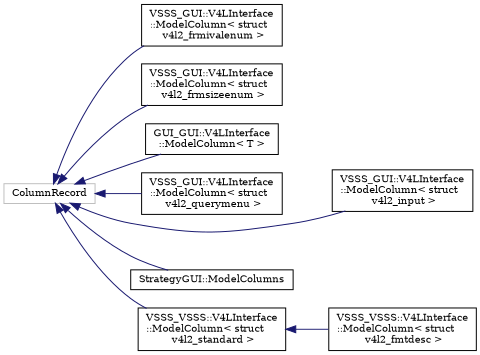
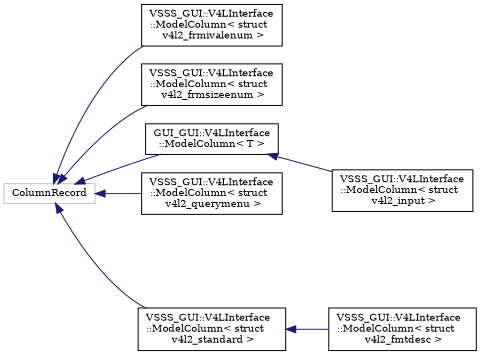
(212, 232) -> (305, 164)
(212, 280) -> none
(212, 329) -> (212, 329)
(403, 329) -> (403, 329)
